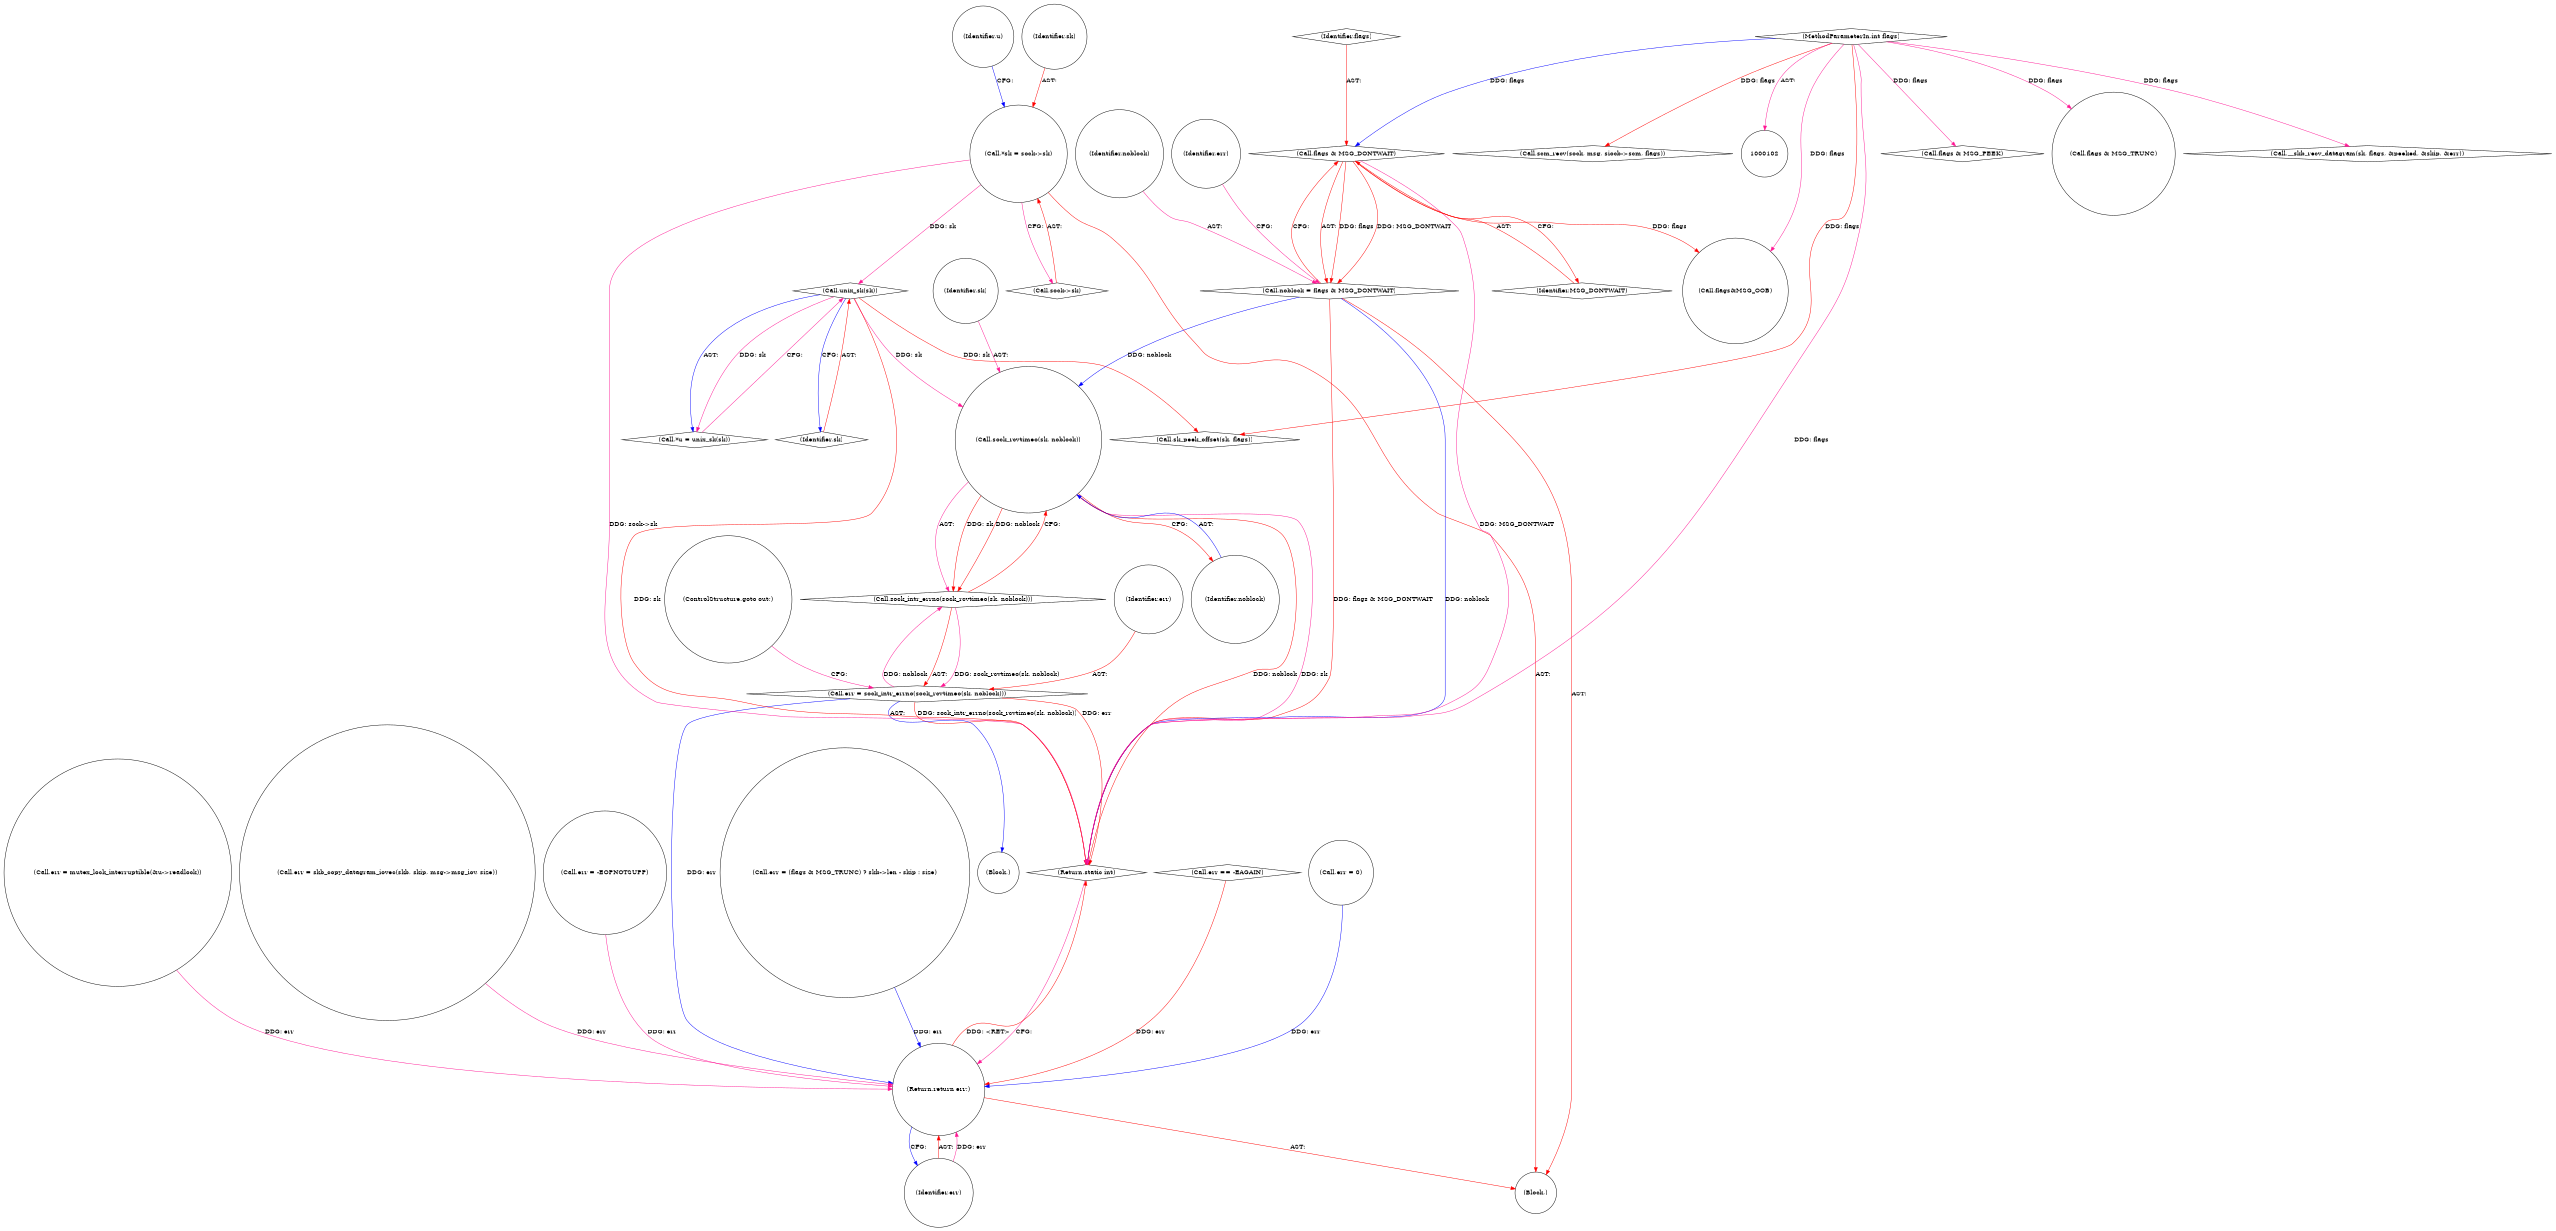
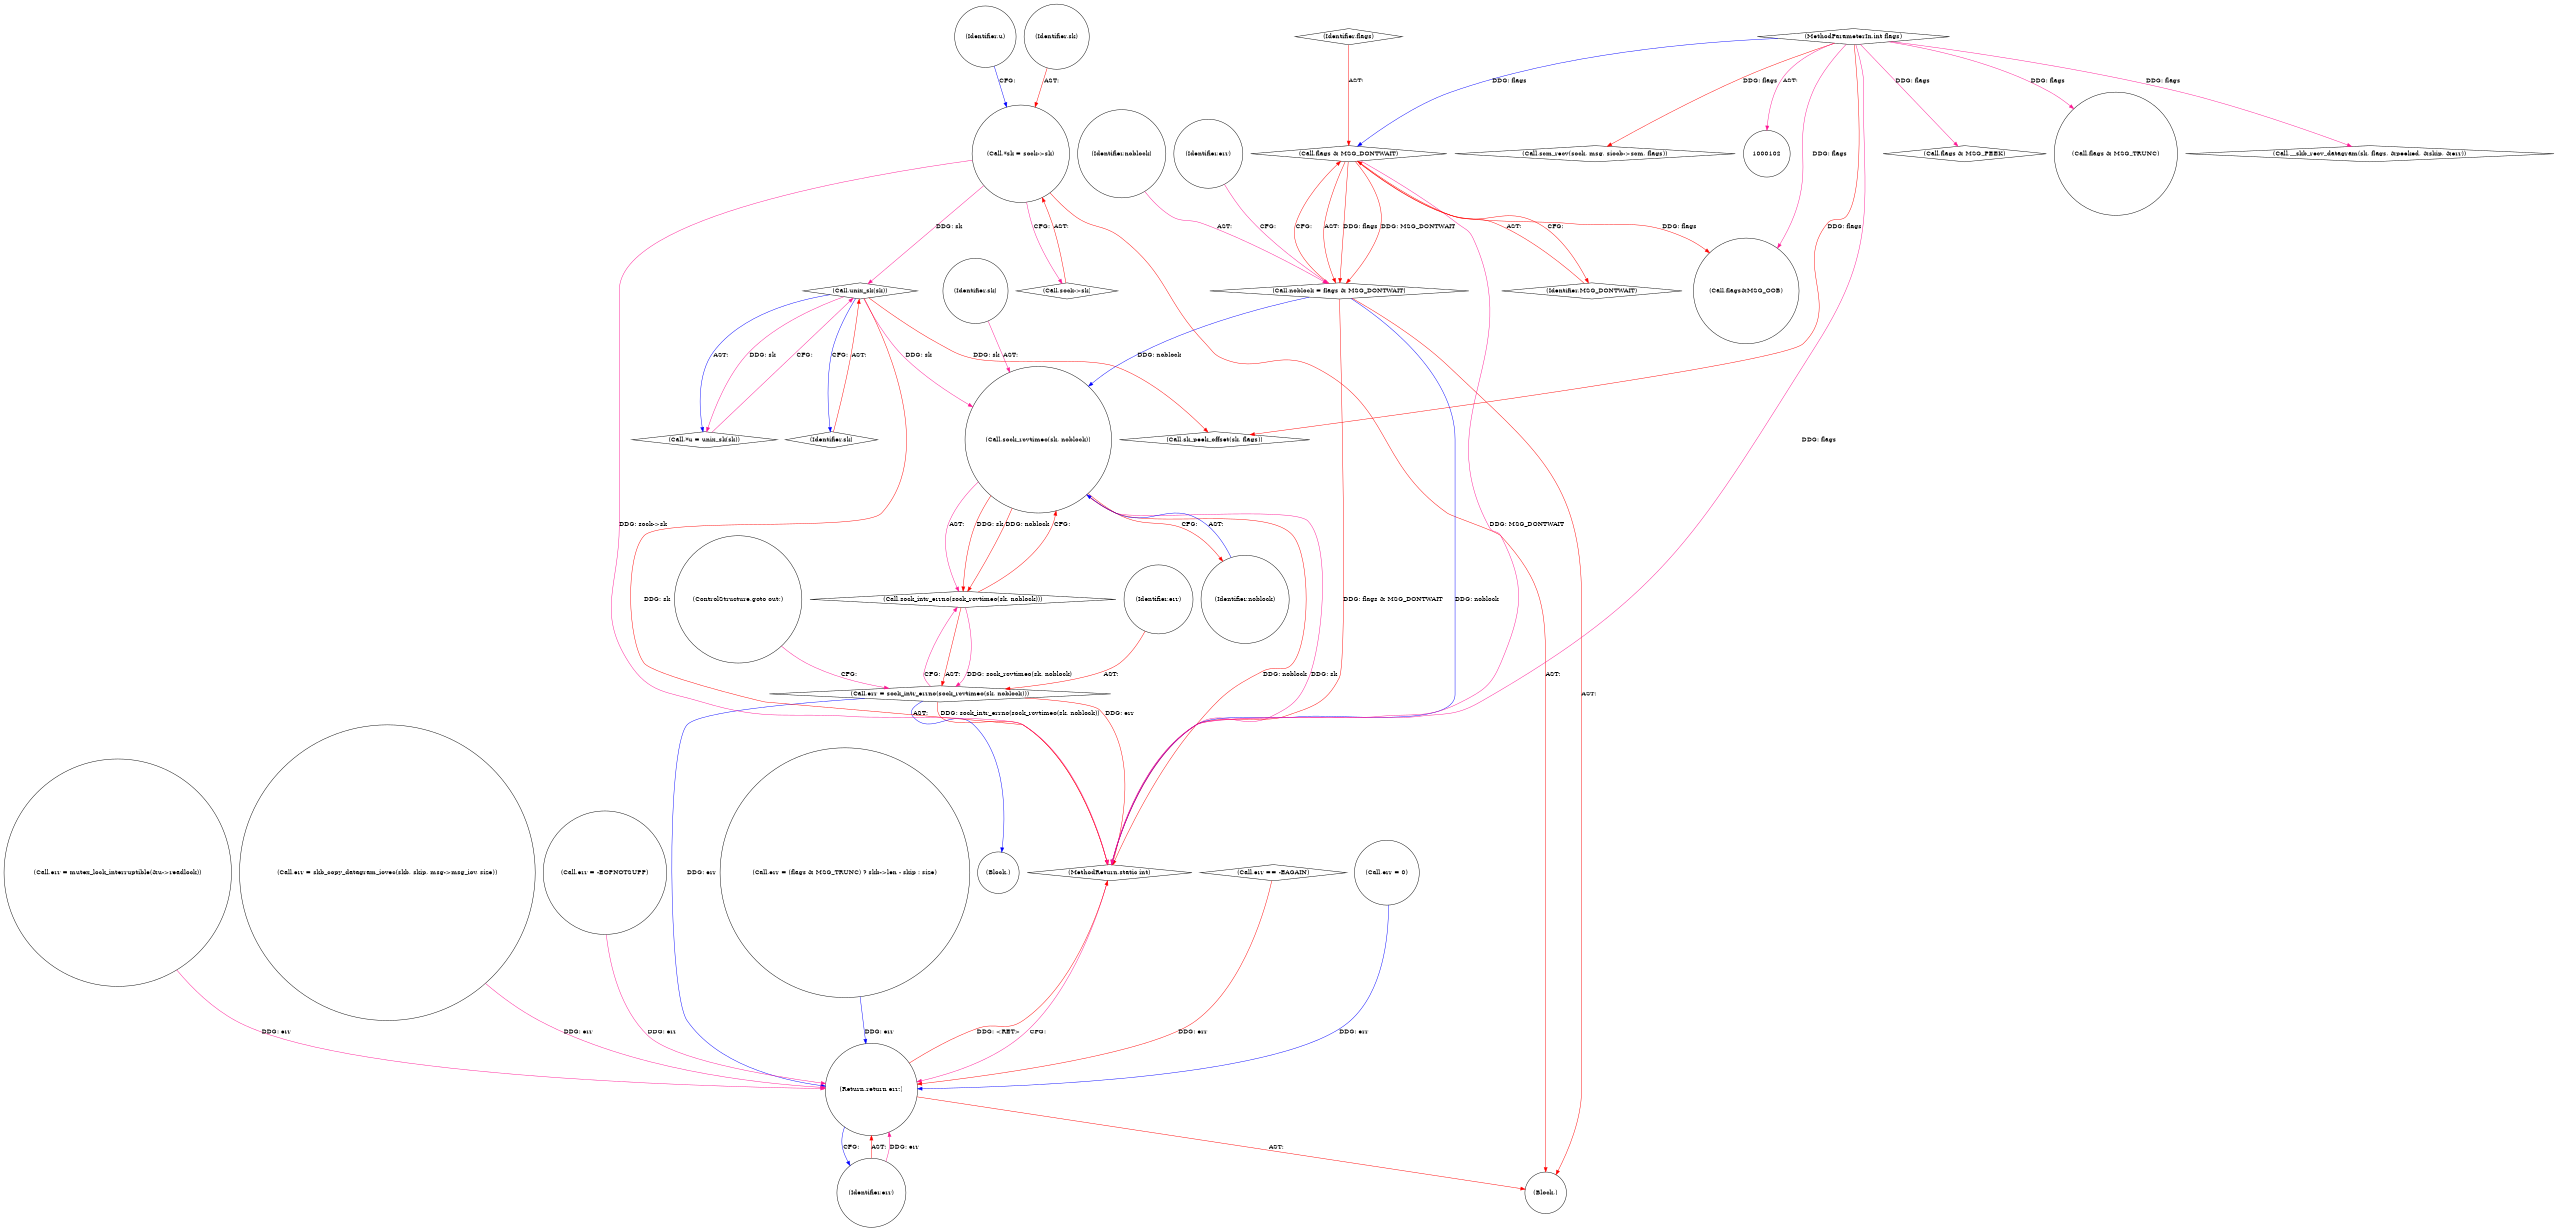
(906, 674) -> (934, 674)
(1087, 873) -> (1110, 873)
